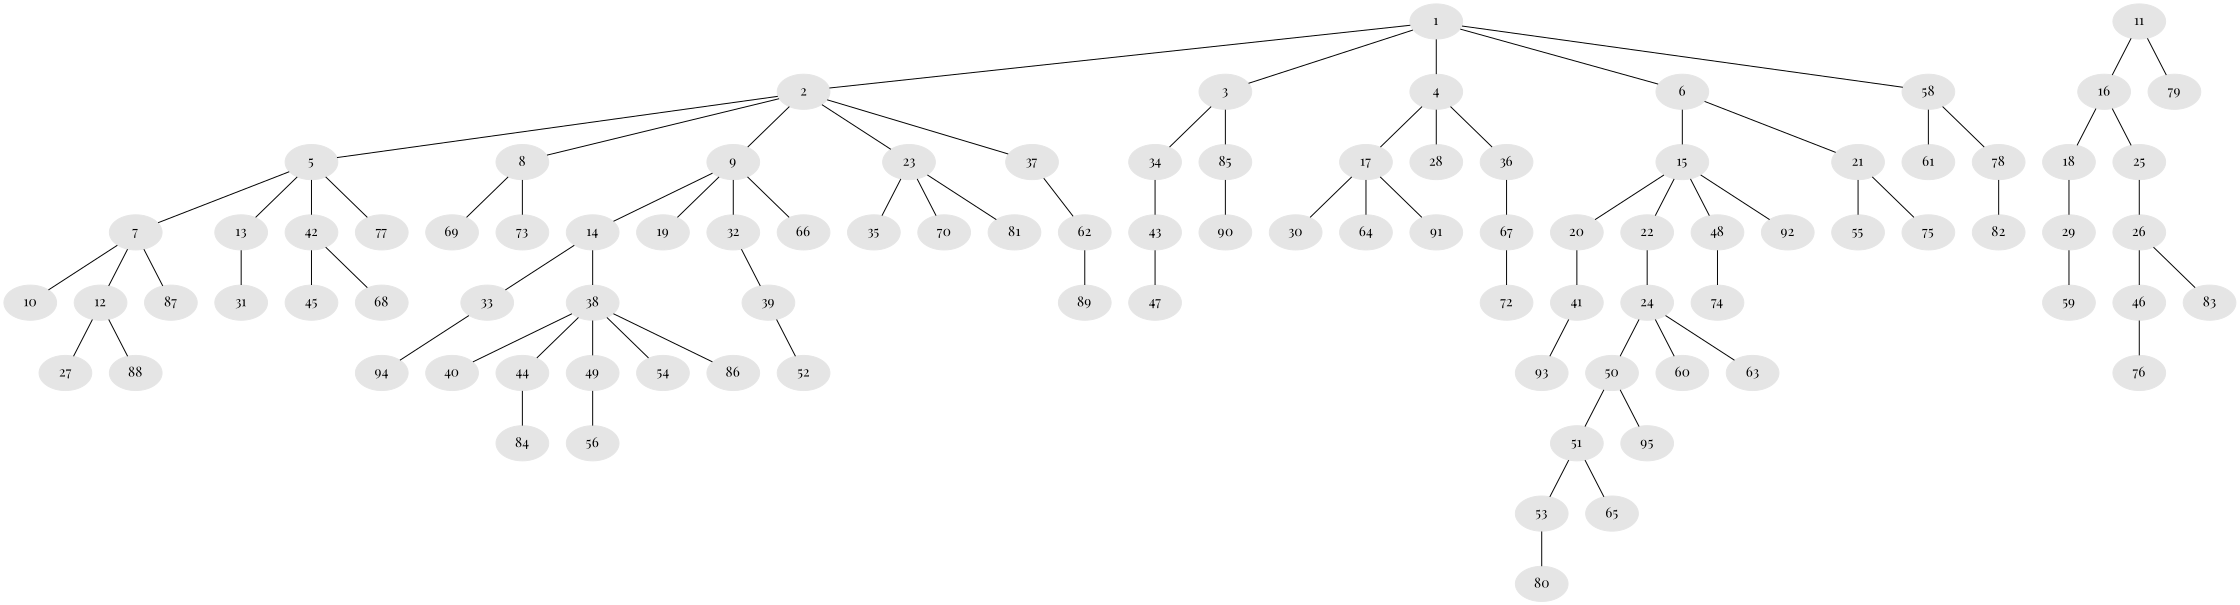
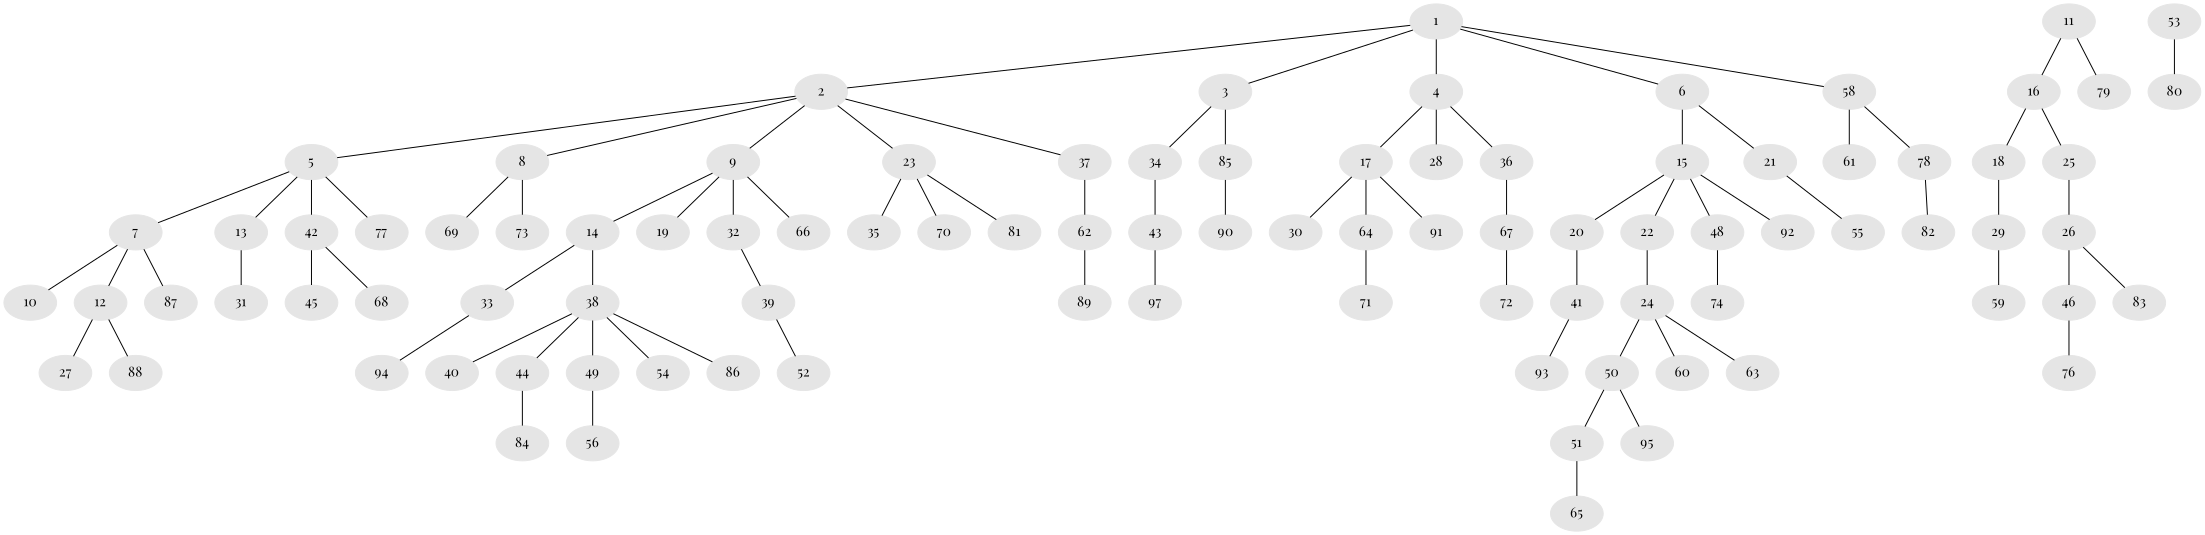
(1928, 232) -> none
(1155, 303) -> (1155, 303)
none -> (1366, 303)
(1559, 478) -> none
